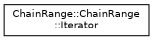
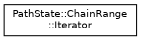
(77, 20) -> (70, 20)
